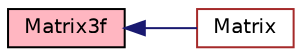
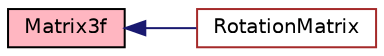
(245, 28) -> (287, 28)
